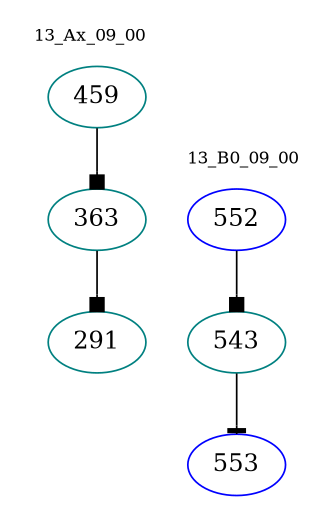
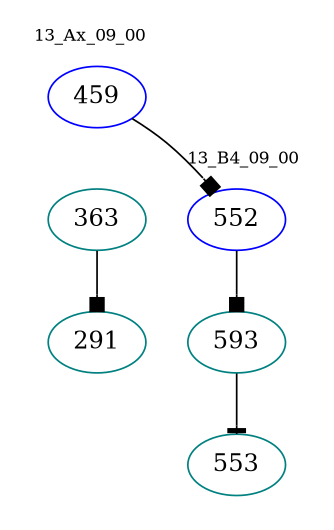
(97, 97) -> (97, 97)
(97, 150) -> (185, 160)
(243, 159) -> (243, 159)
(237, 342) -> (237, 342)
(237, 465) -> (237, 465)
